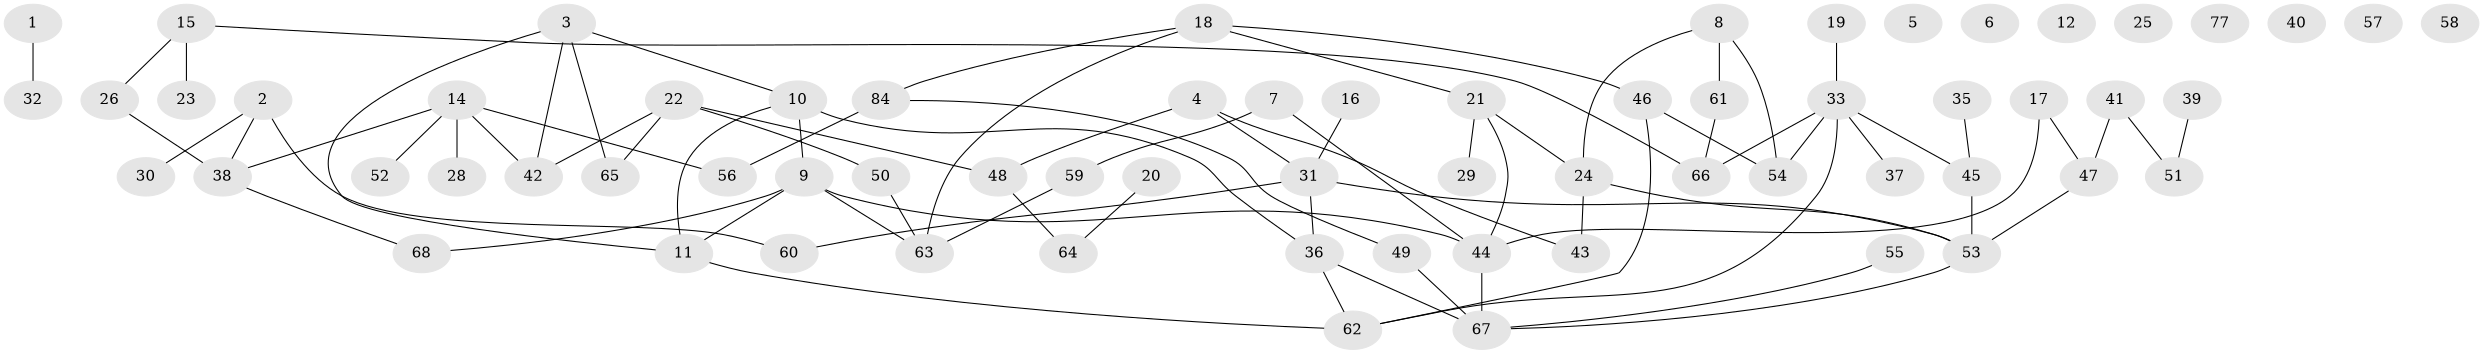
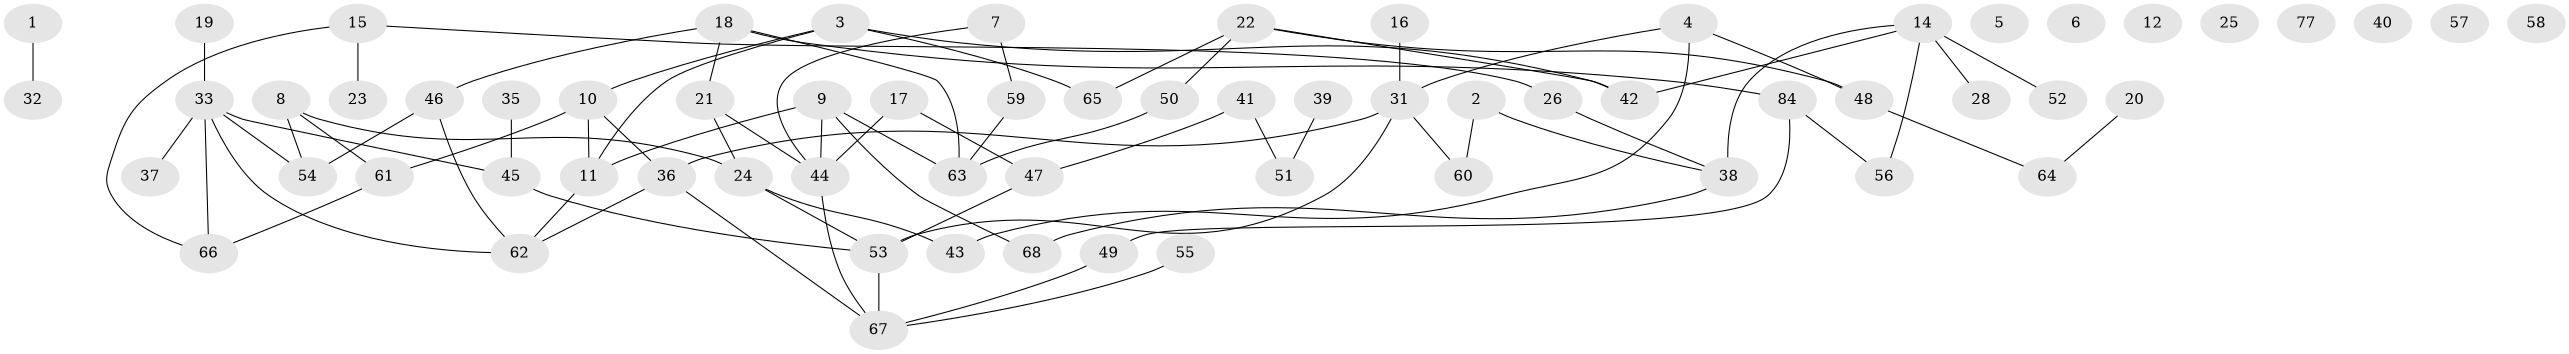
(801, 139) -> (477, 146)
(146, 177) -> none
(1467, 177) -> none
